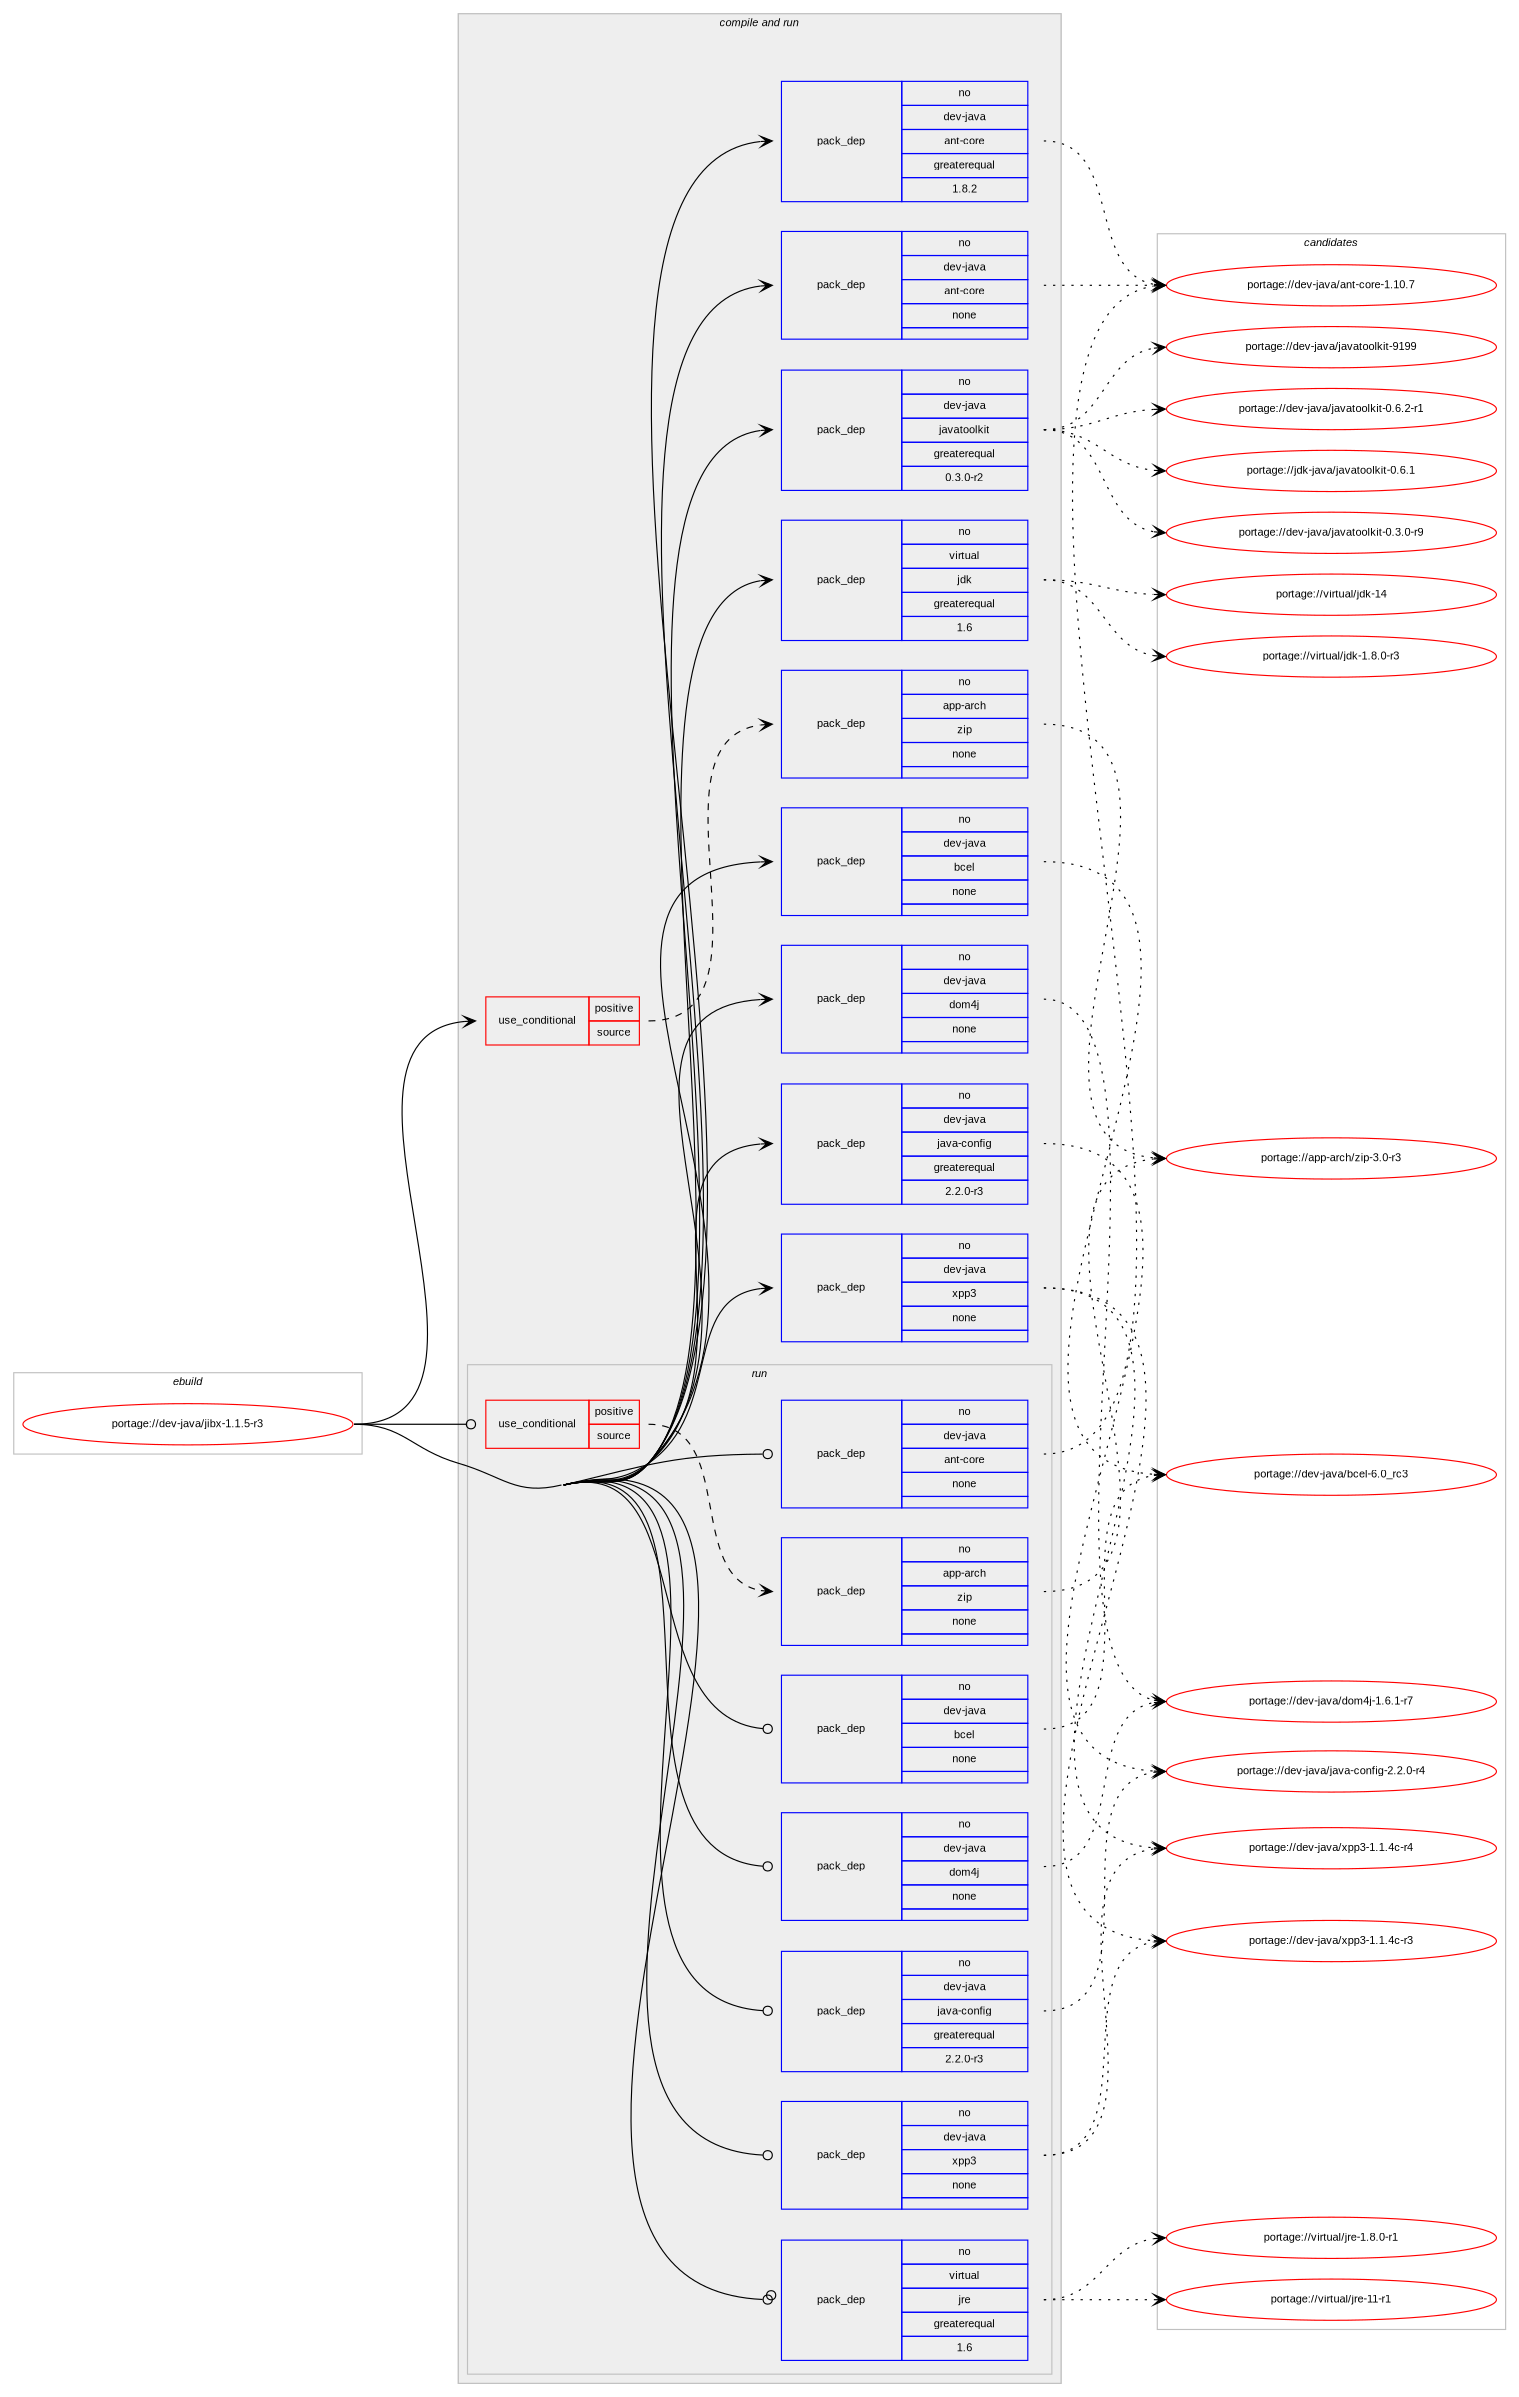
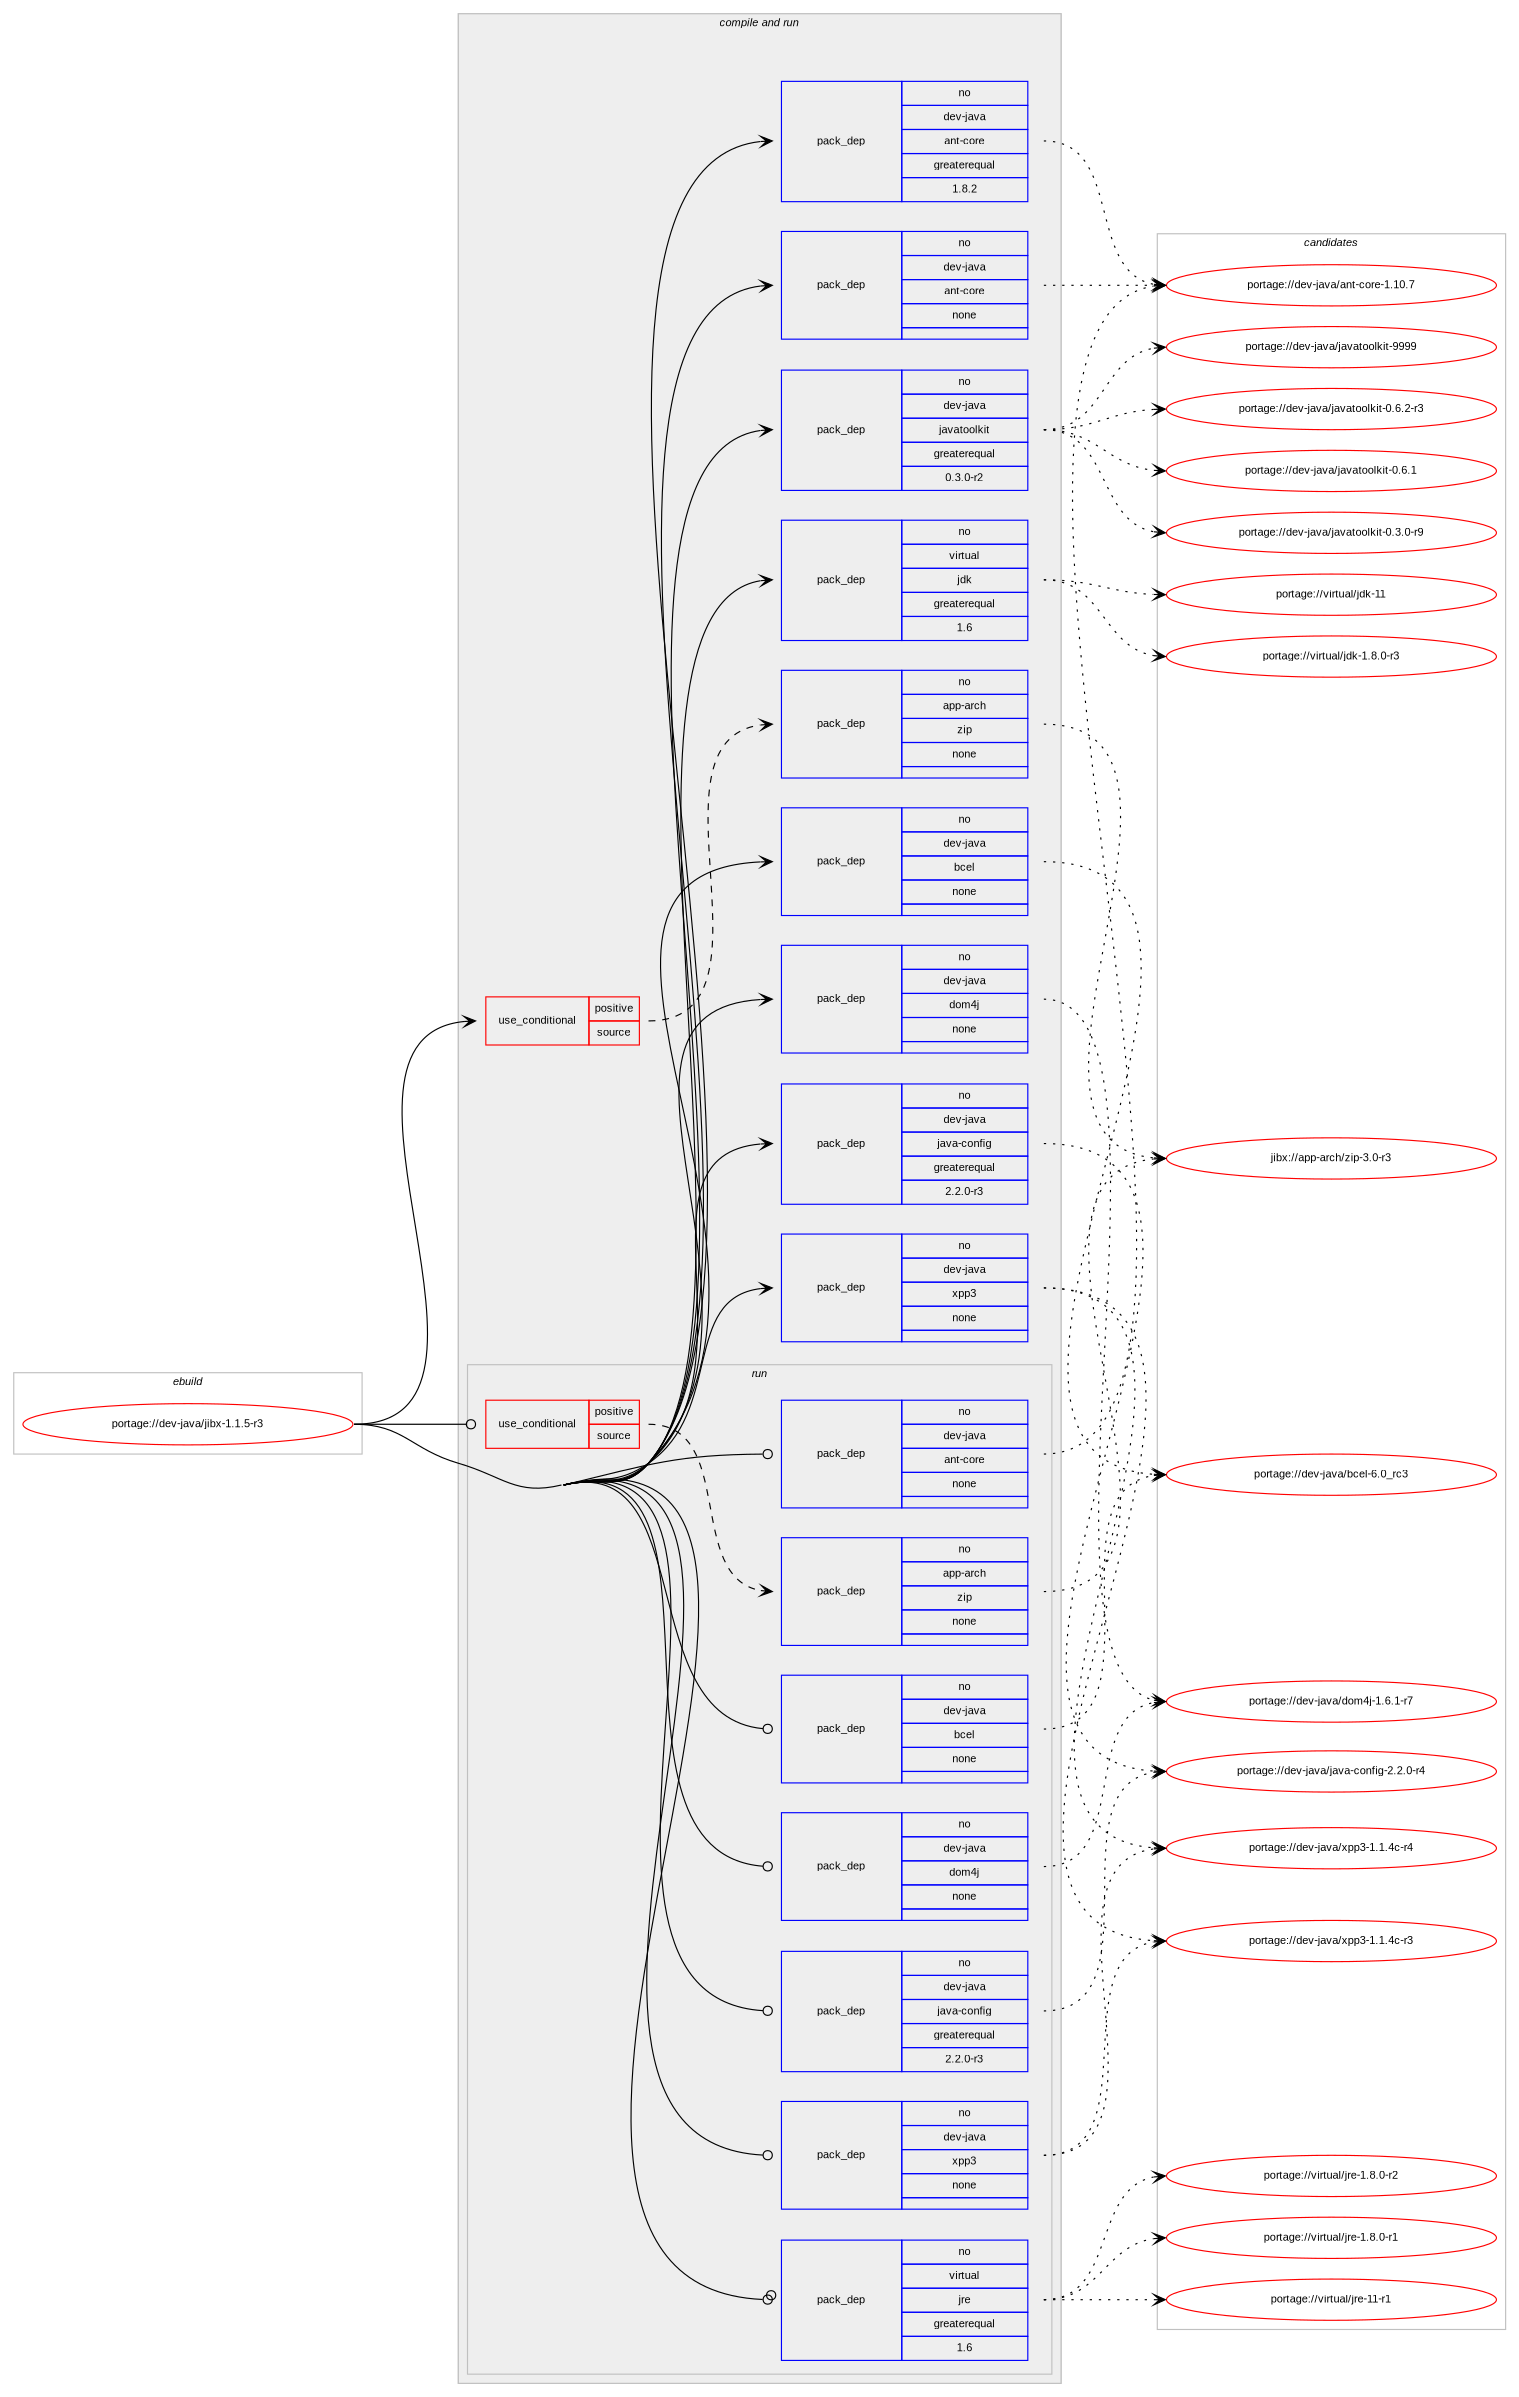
(1331, 347) -> (1331, 347)
(1331, 409) -> (1331, 409)
(1331, 471) -> (1331, 471)
(1331, 595) -> (1331, 595)
(1331, 1158) -> (1331, 1158)
none -> (1331, 2176)
